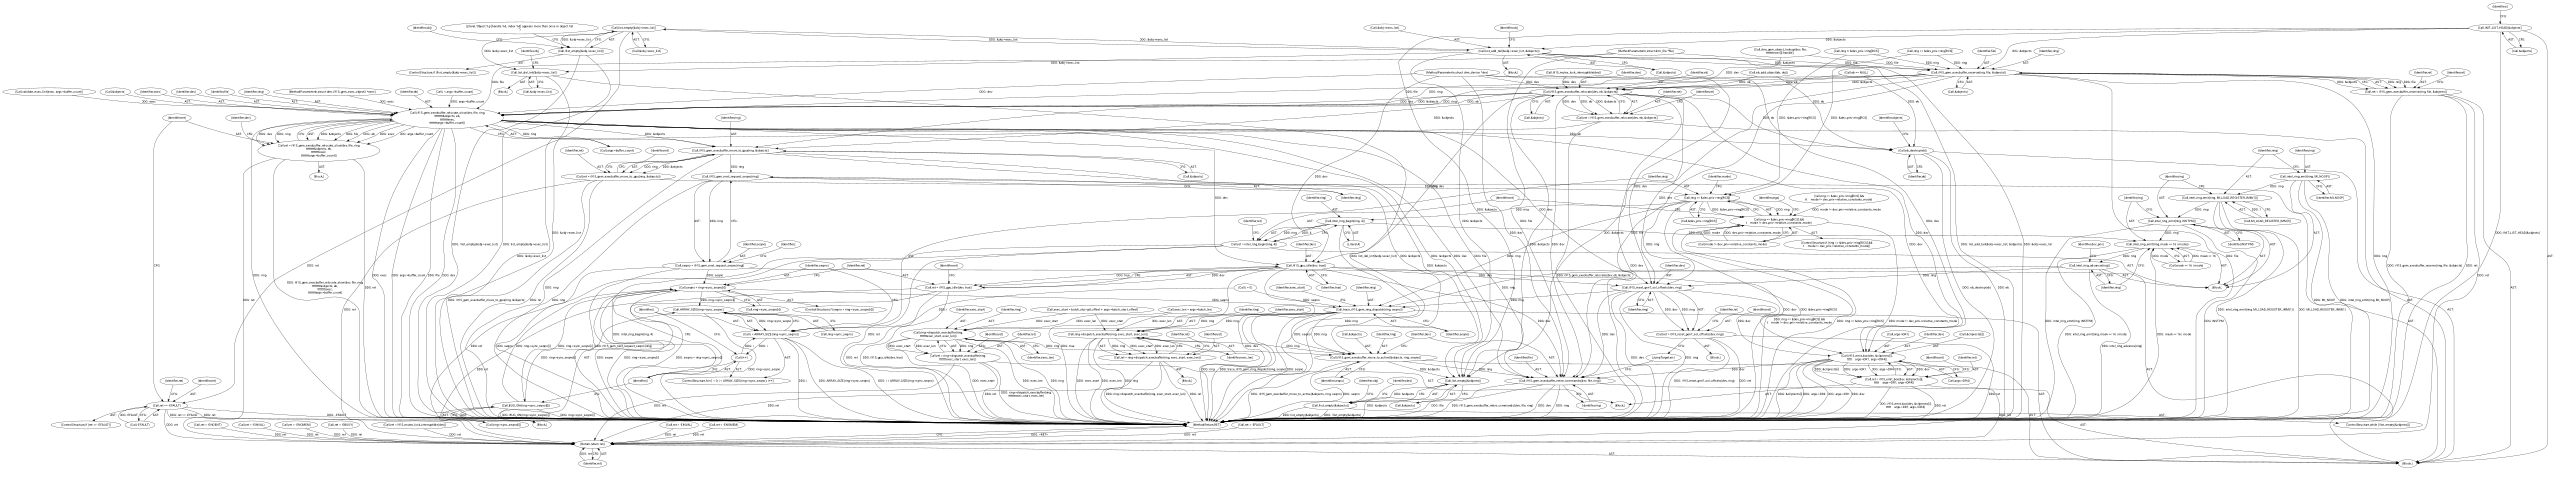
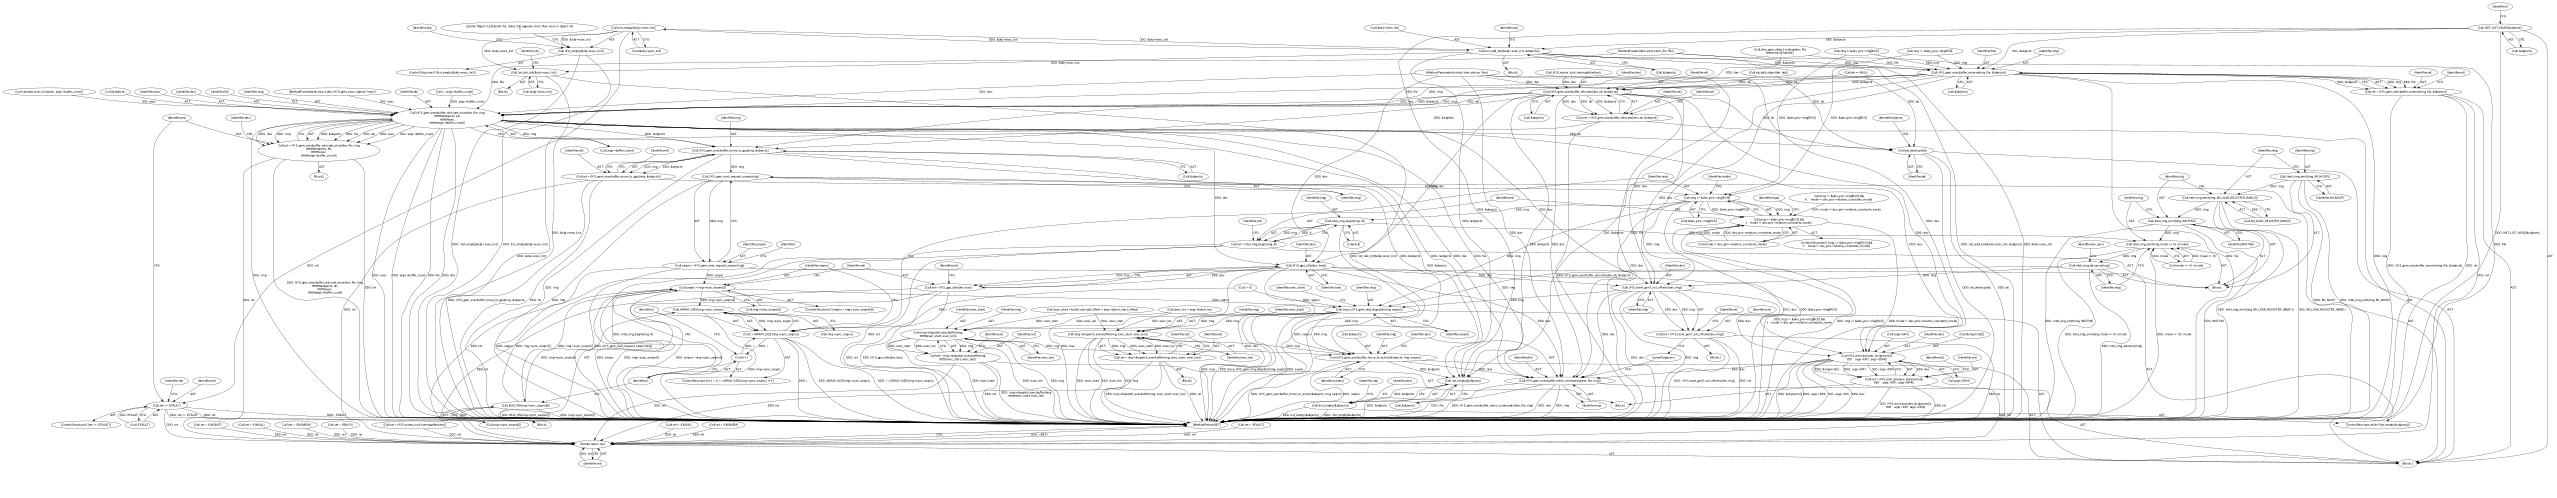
(597, 37) -> none
(1524, 186) -> (2276, 65)
